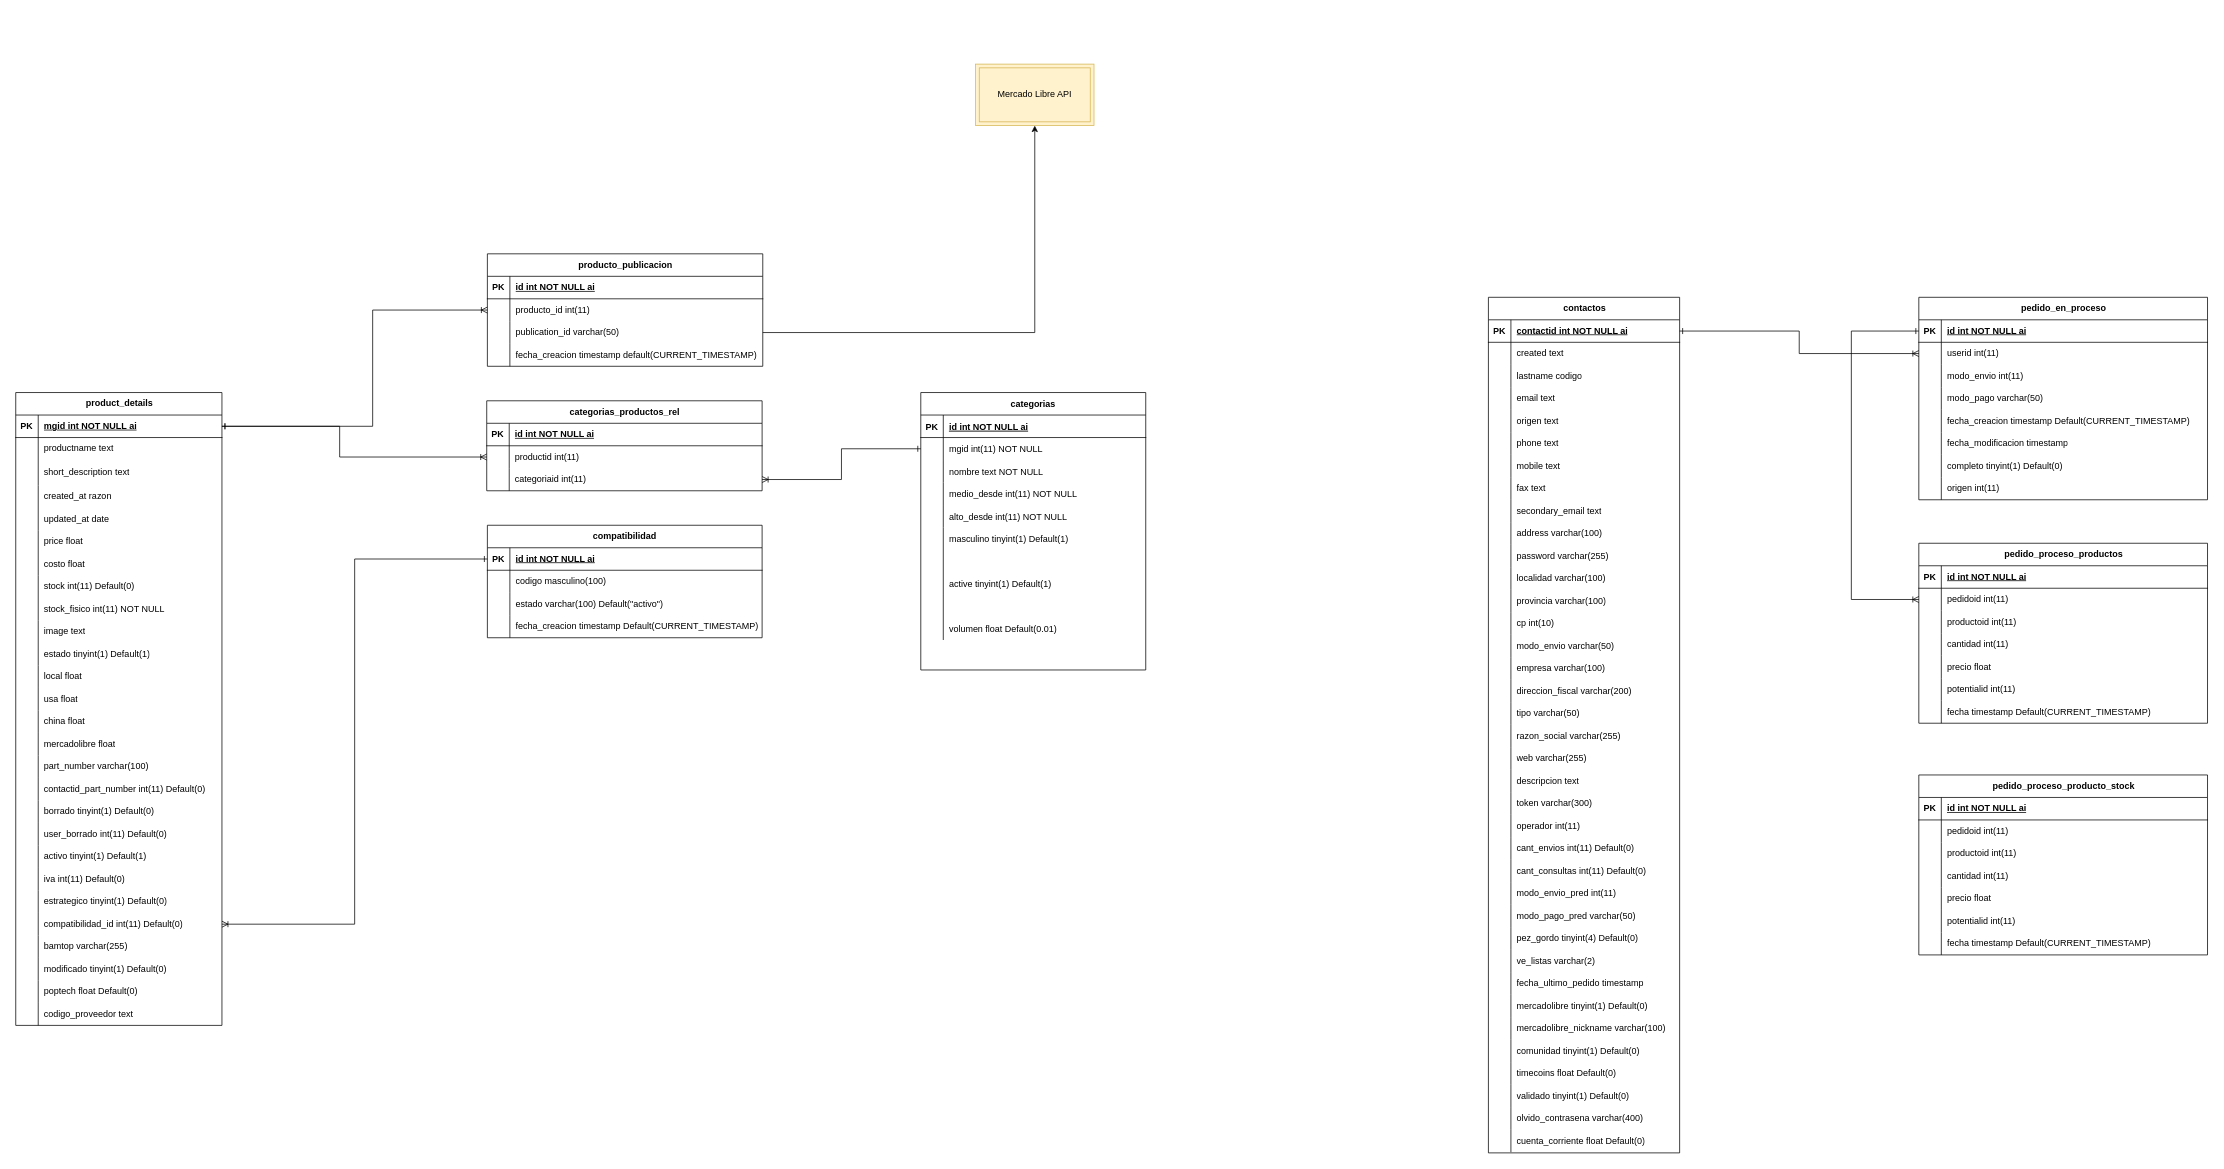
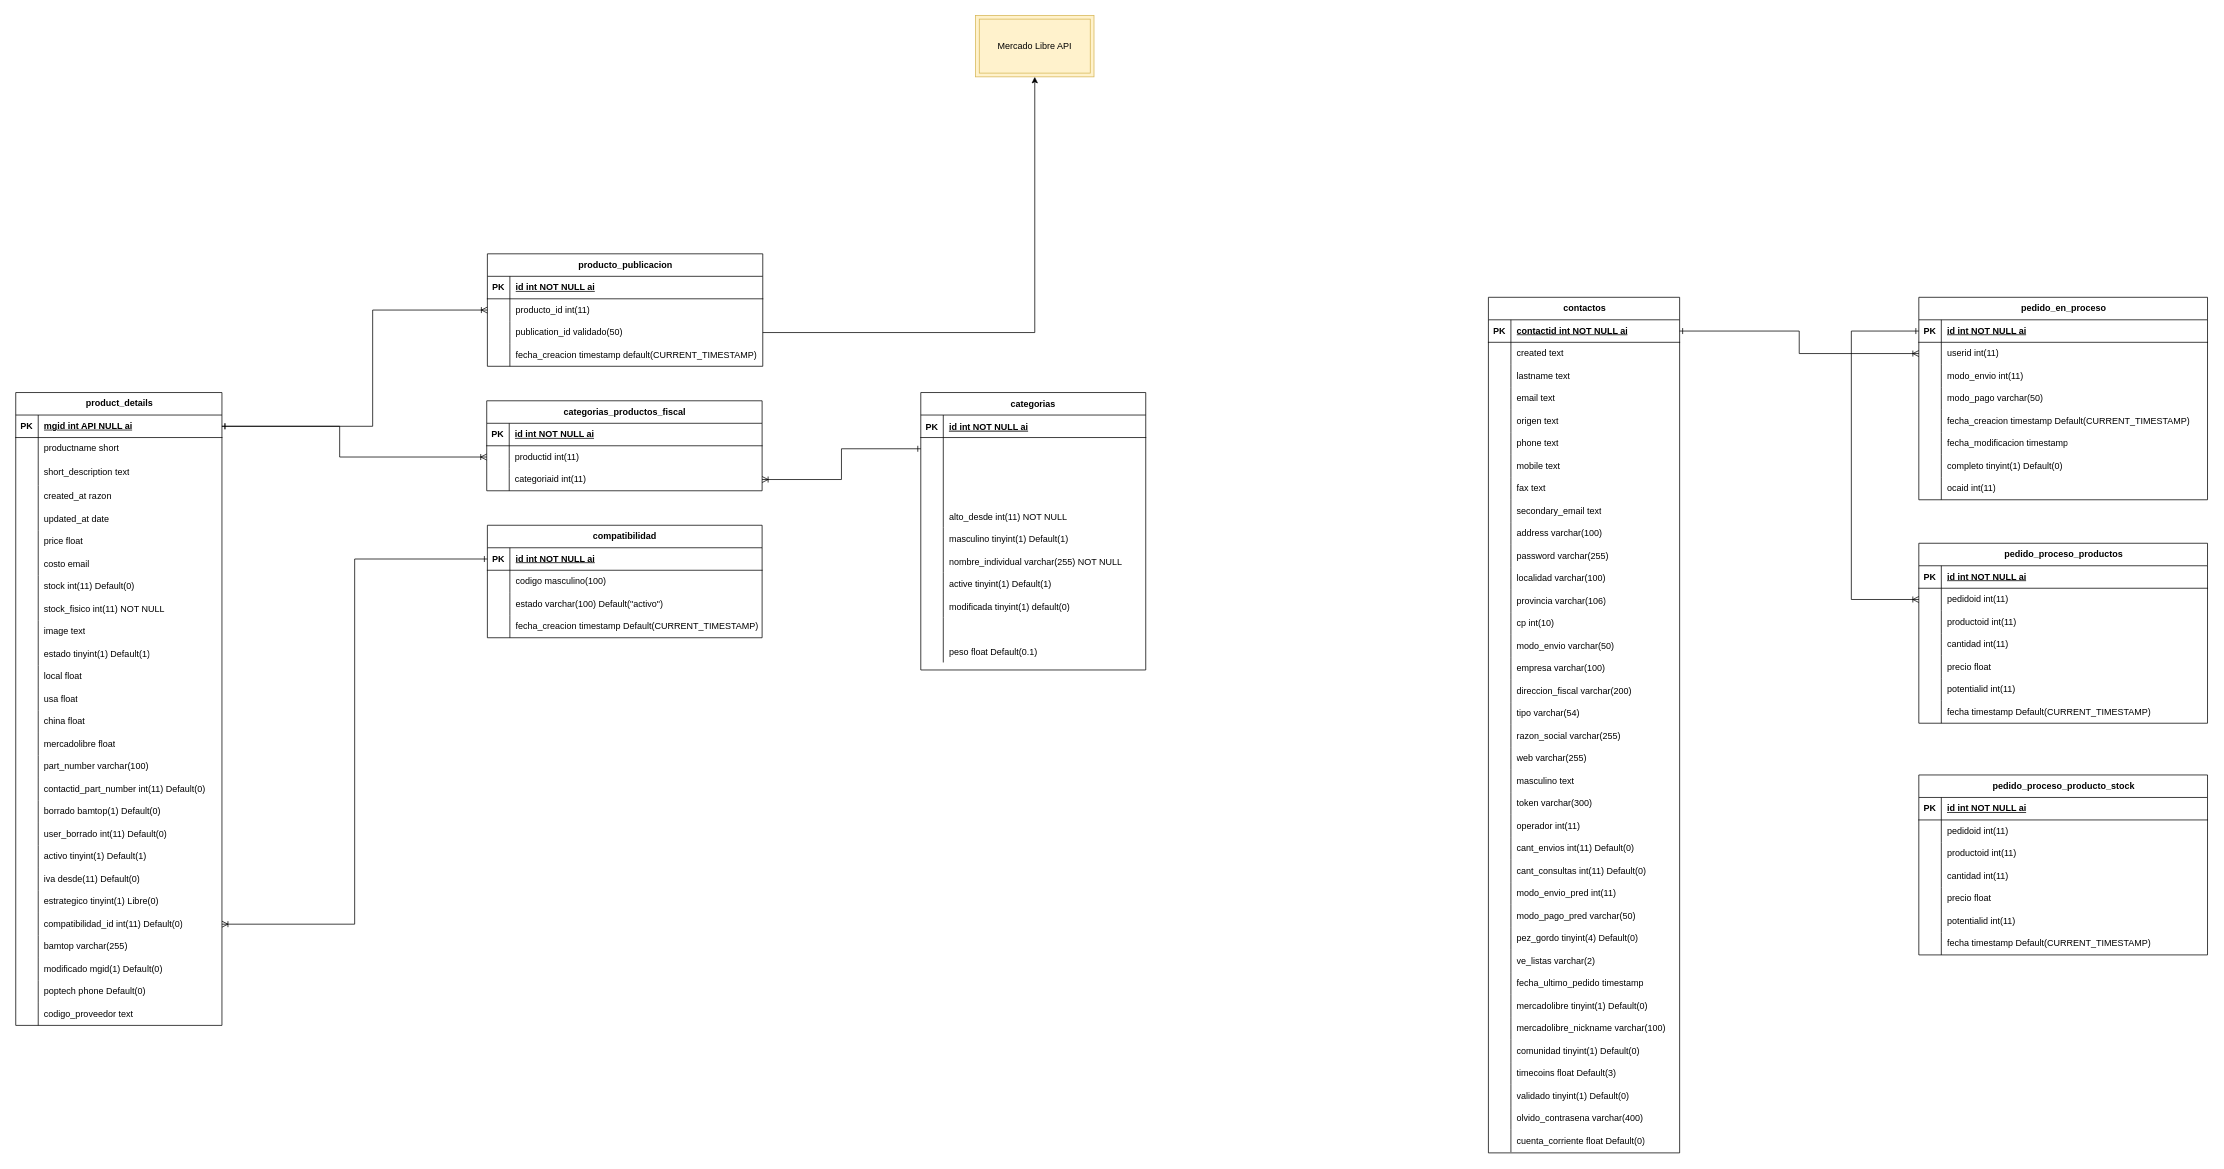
(1035, 95) -> (1035, 46)
(575, 333) -> (575, 333)
(1551, 376) -> (1547, 376)
(625, 412) -> (625, 412)
(86, 426) -> (86, 426)
(83, 449) -> (86, 449)
(1044, 449) -> none
(1044, 471) -> none
(1979, 489) -> (1977, 489)
(1044, 494) -> none
none -> (1044, 561)
(69, 564) -> (68, 564)
(1569, 601) -> (1569, 601)
none -> (1044, 606)
(1044, 629) -> none
none -> (1044, 651)
(1555, 714) -> (1555, 714)
(1554, 781) -> (1549, 781)
(111, 812) -> (111, 812)
(93, 879) -> (100, 879)
(120, 902) -> (115, 902)
(116, 969) -> (110, 969)
(100, 992) -> (101, 992)
(1575, 1074) -> (1575, 1074)
